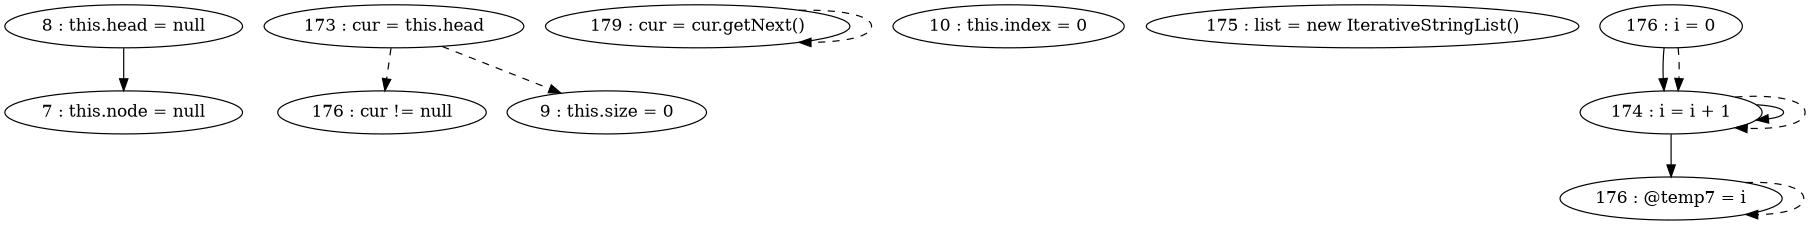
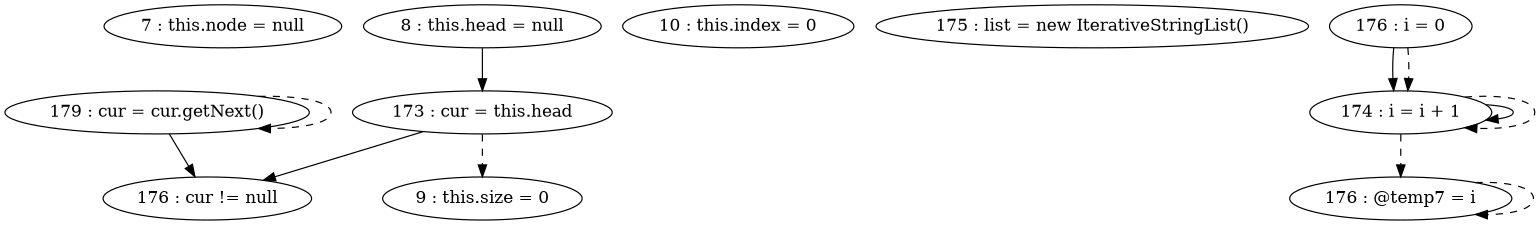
(124, 63) -> (482, 63)
(389, 63) -> (349, 154)
none -> (179, 150)
(1671, 150) -> (1401, 150)
